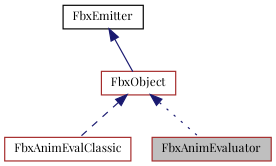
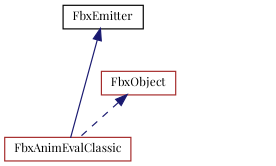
(124, 55) -> (84, 89)
(212, 149) -> none
